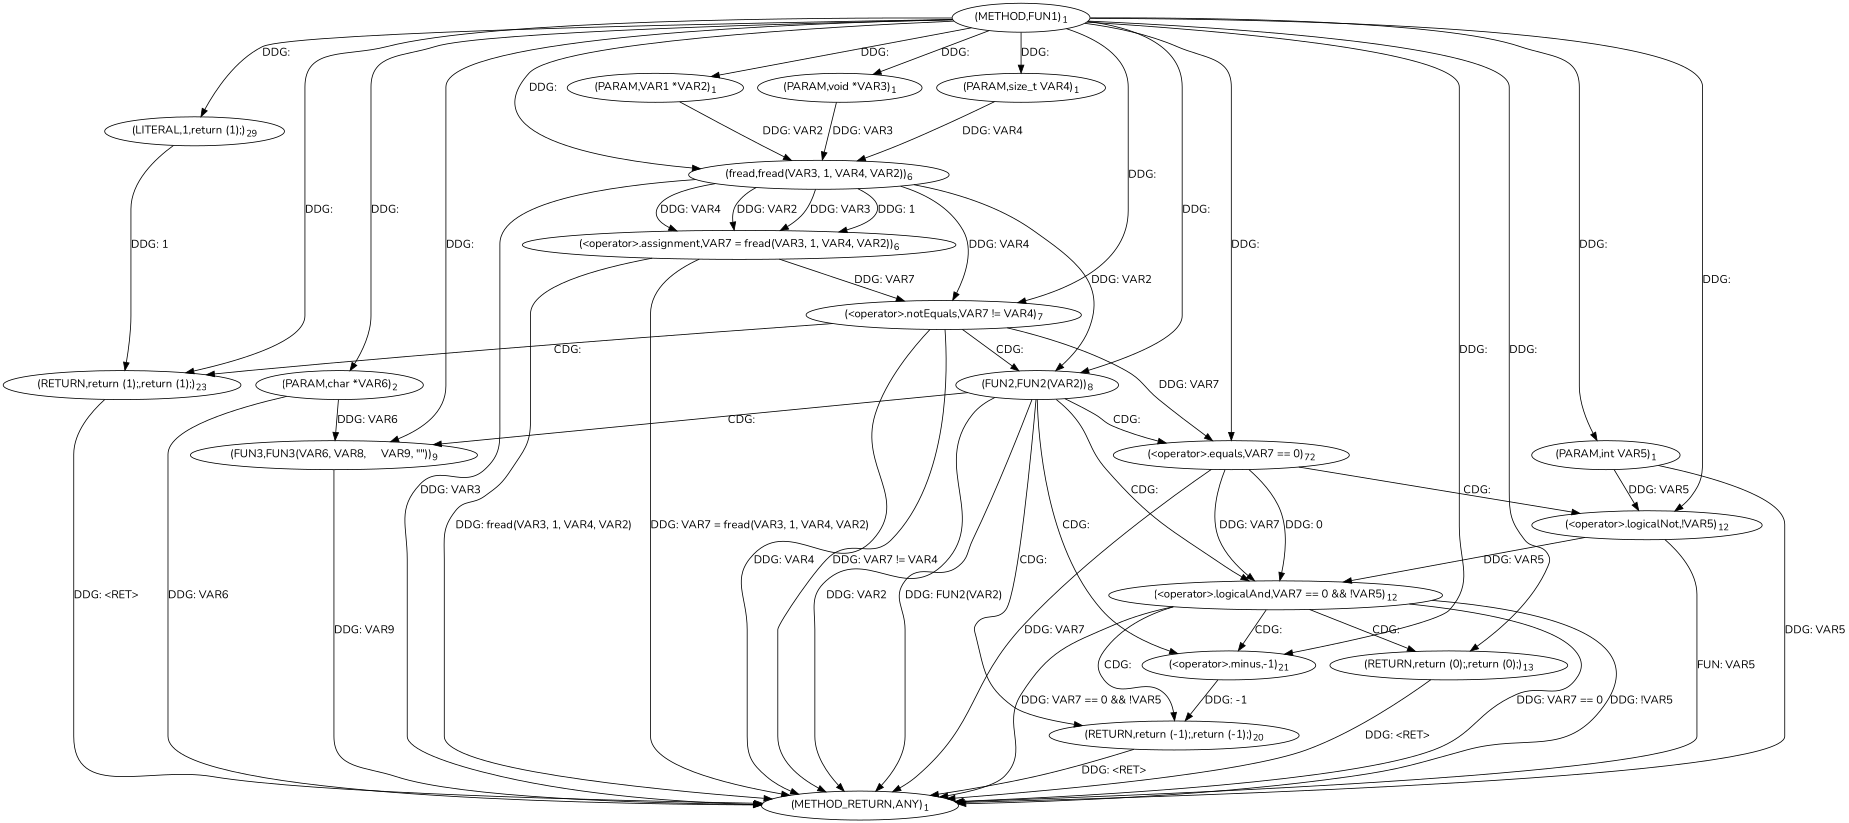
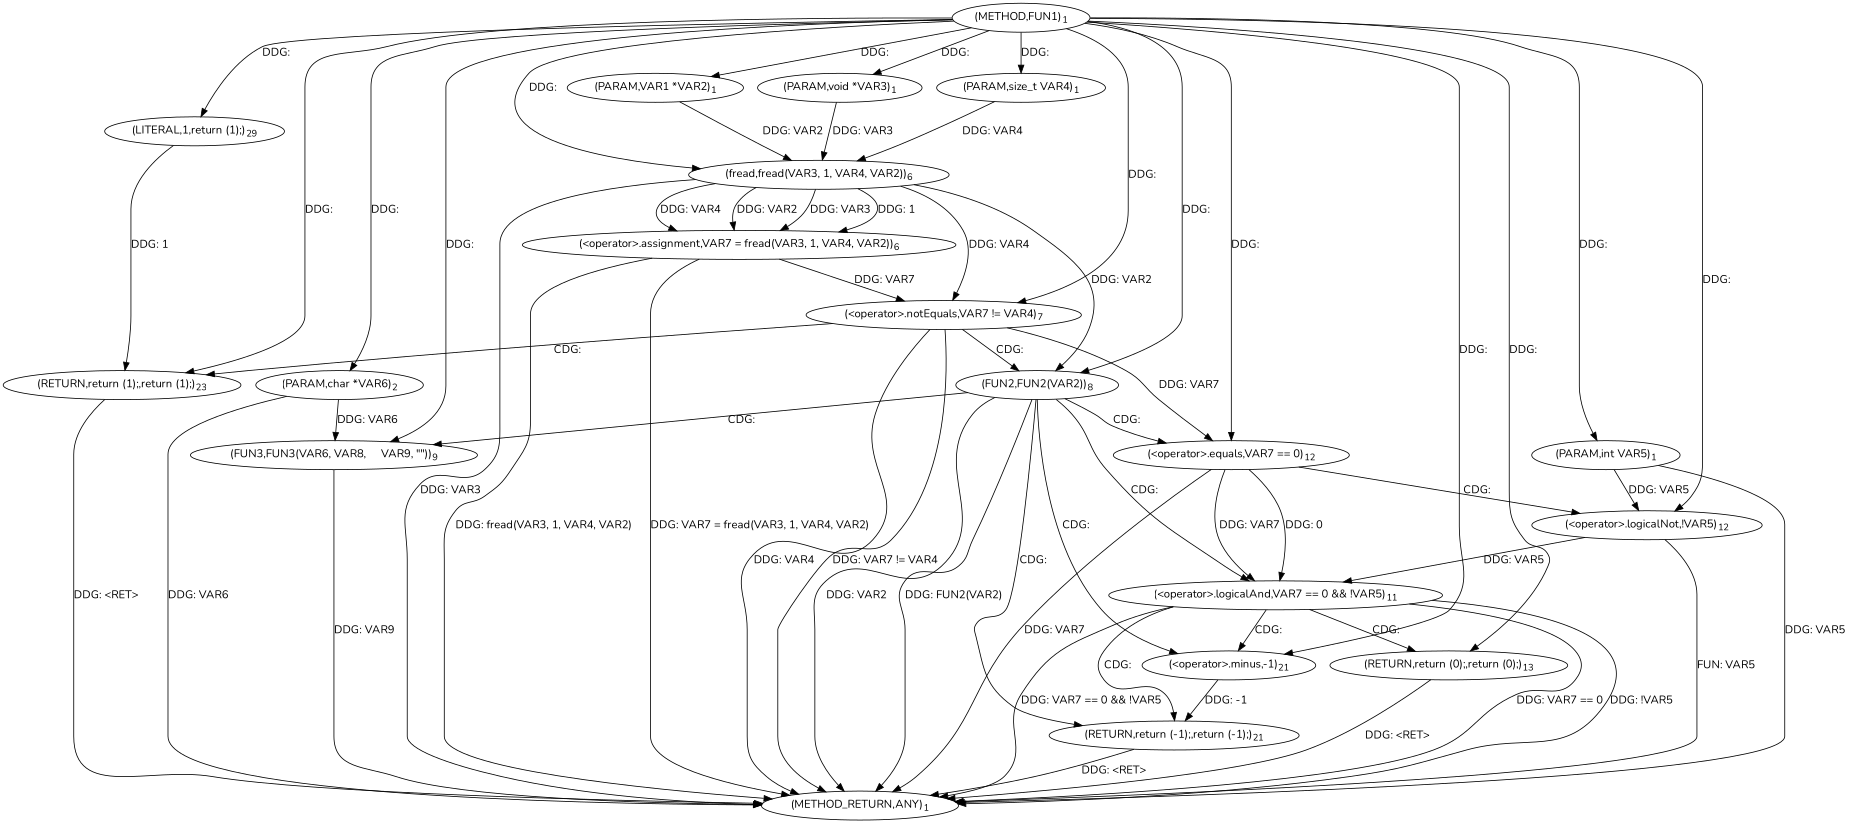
(1310, 454) -> (1310, 454)
(1392, 594) -> (1392, 594)
(1258, 734) -> (1258, 734)
